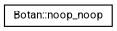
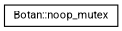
(58, 16) -> (61, 16)
